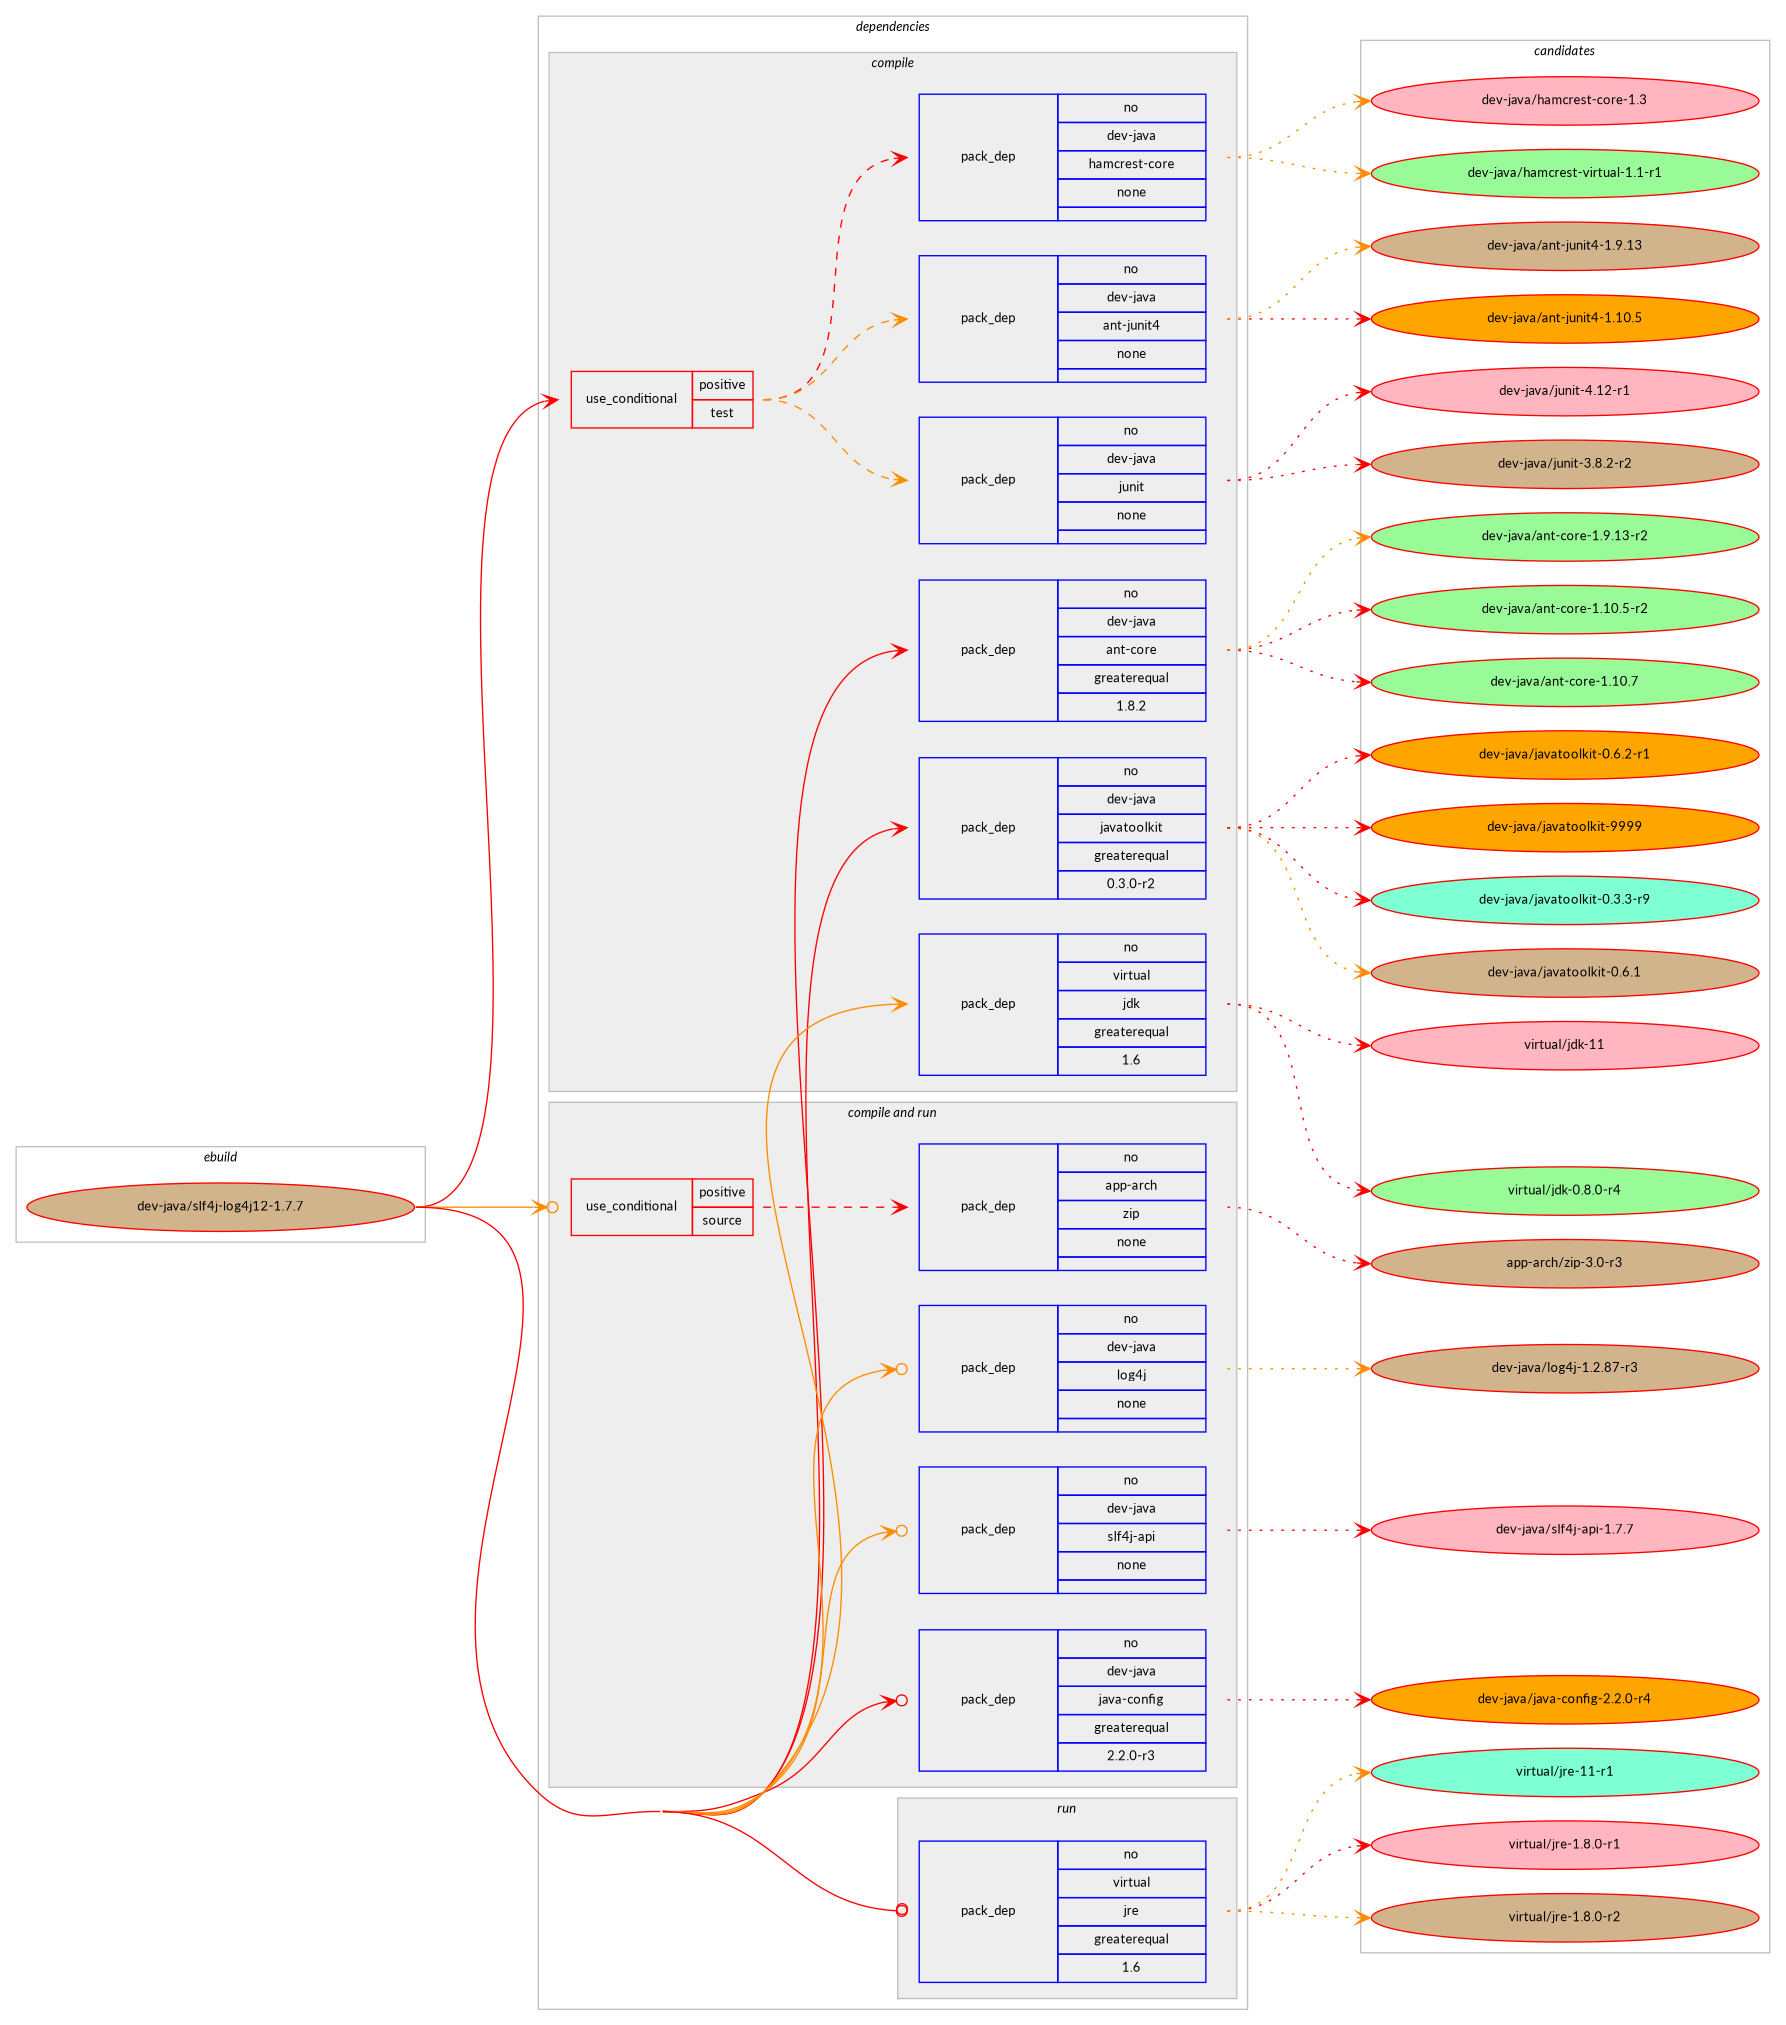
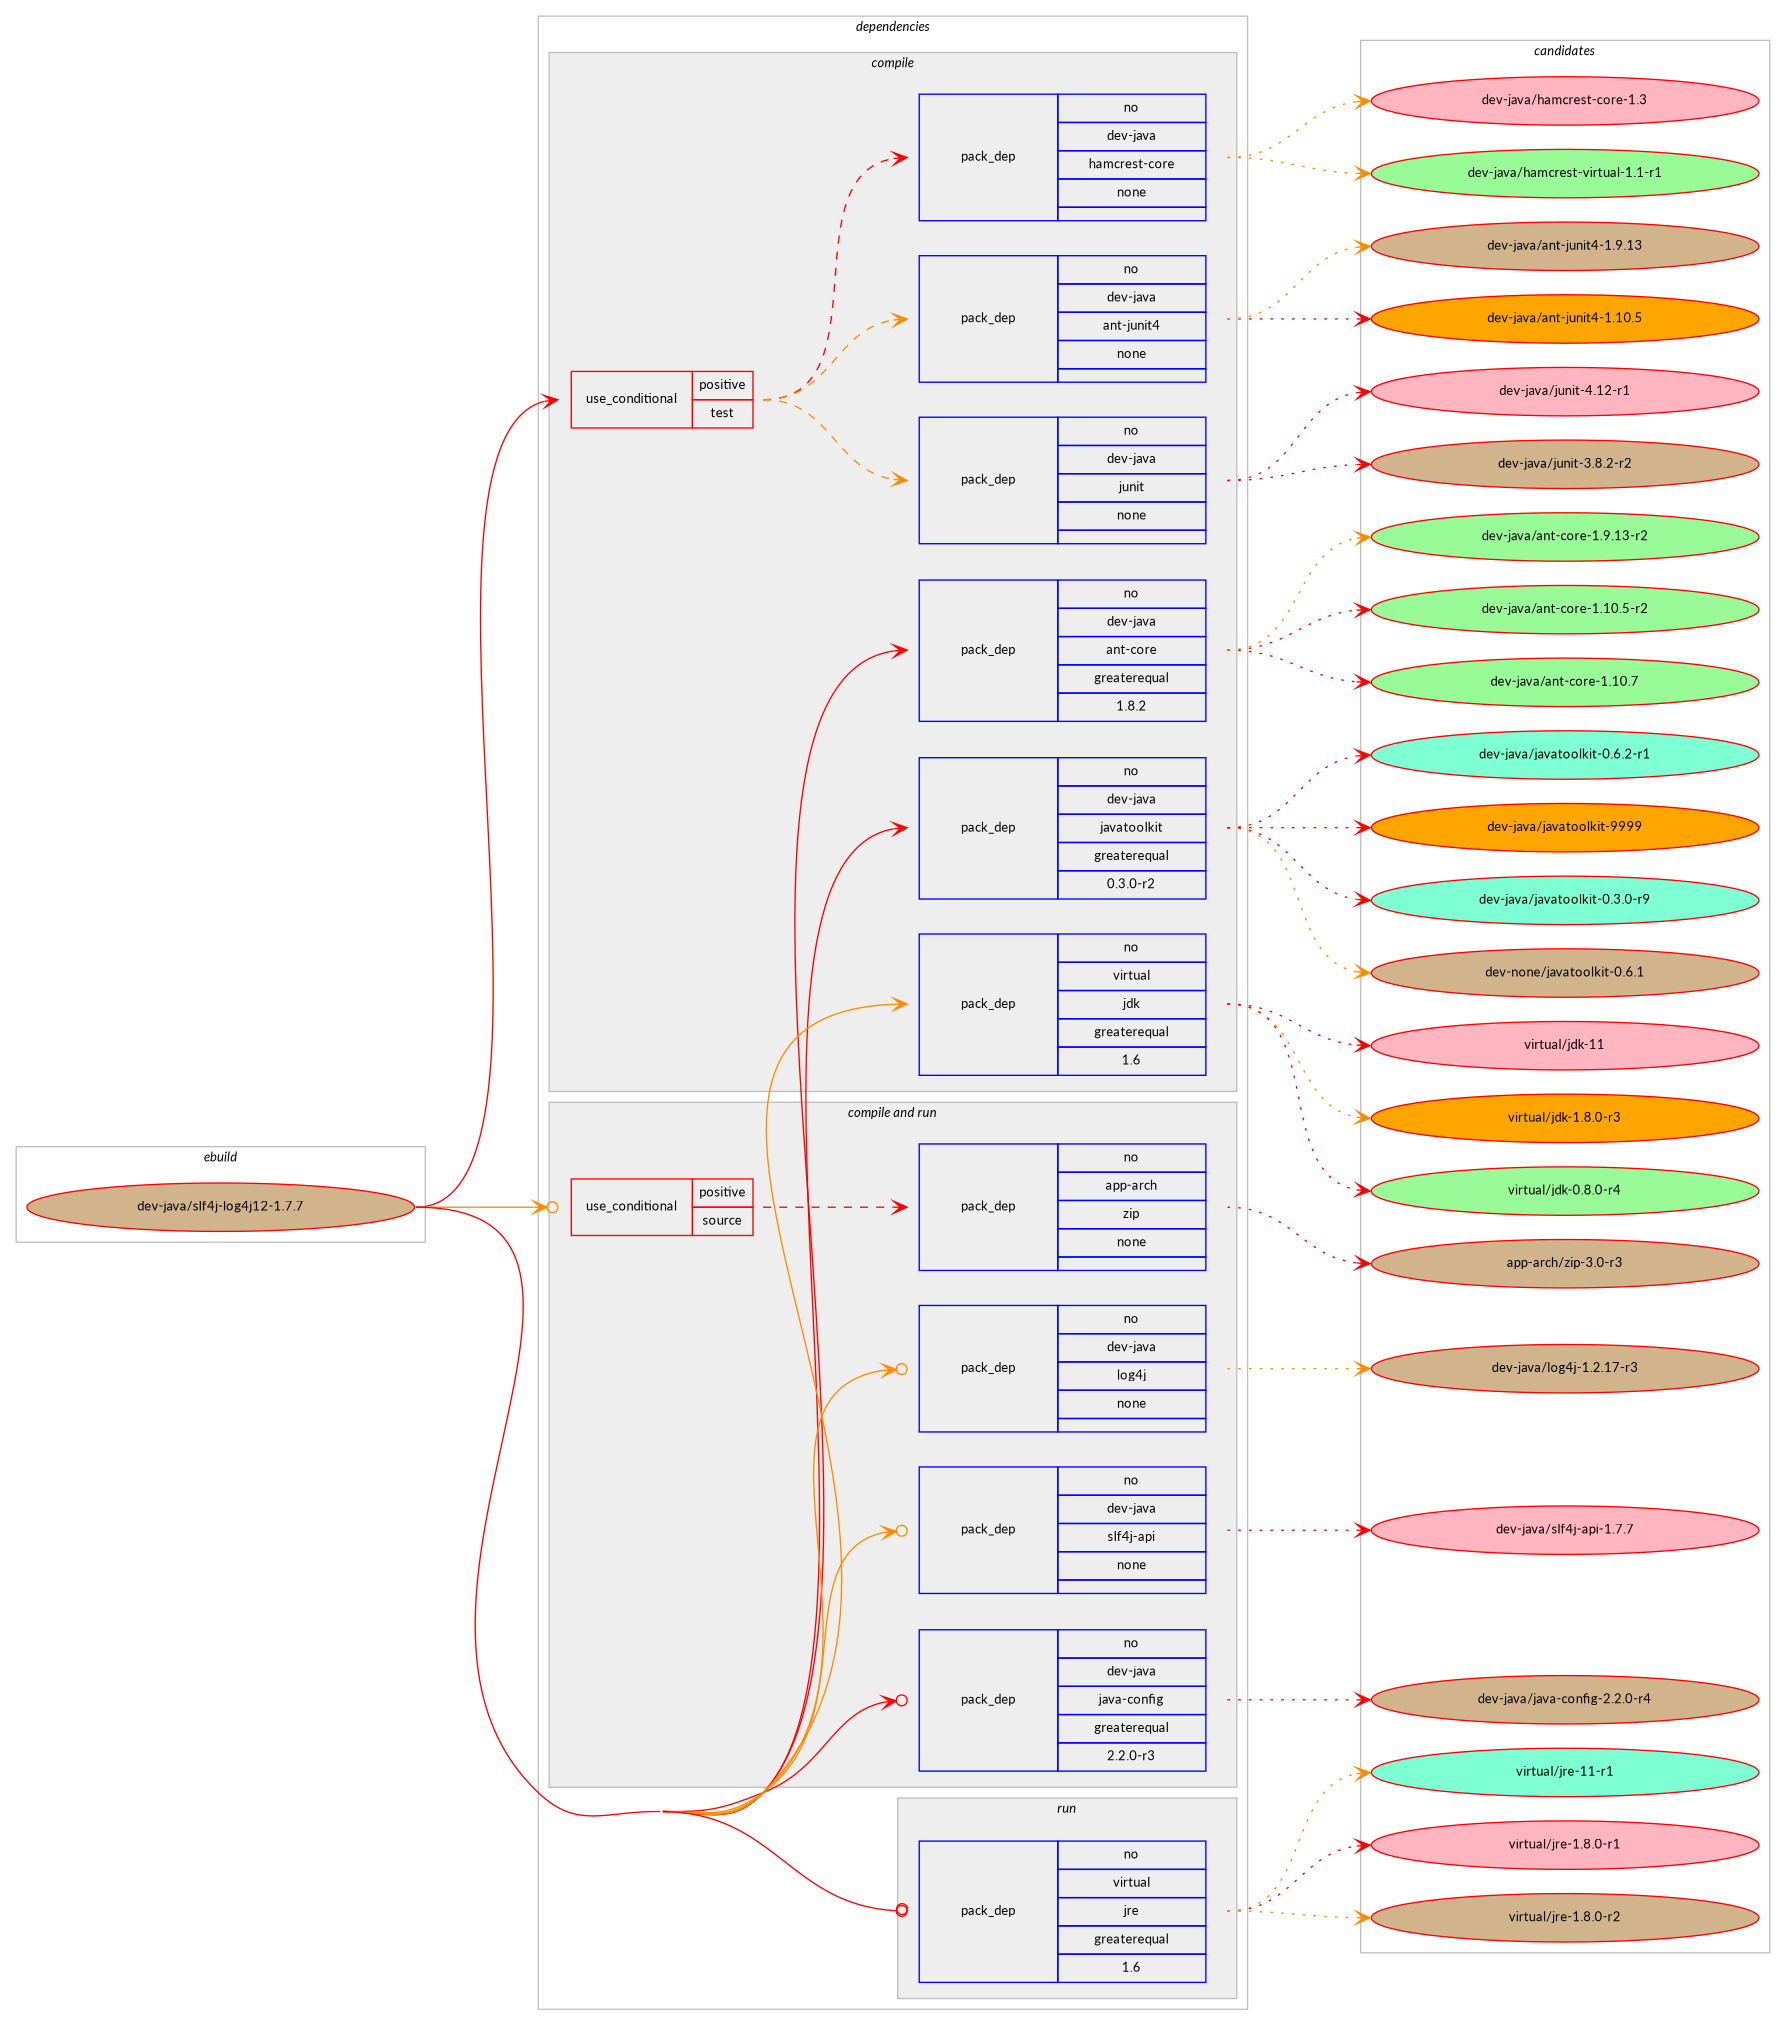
(1565, 755) -> (1565, 755)
(1565, 900) -> (1565, 900)
(1565, 973) -> (1565, 973)
none -> (1565, 1118)
(1565, 1369) -> (1565, 1369)
(1565, 1700) -> (1565, 1700)
